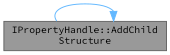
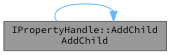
(85, 36) -> (85, 36)
